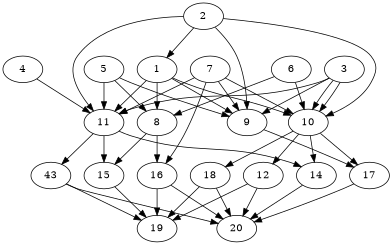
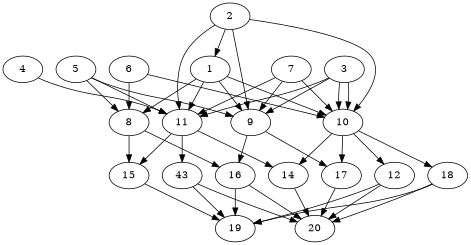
(191, 121) -> (244, 145)
